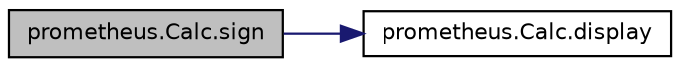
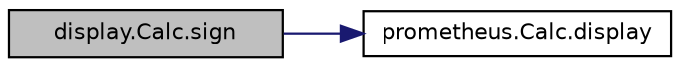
(146, 34) -> (146, 34)
